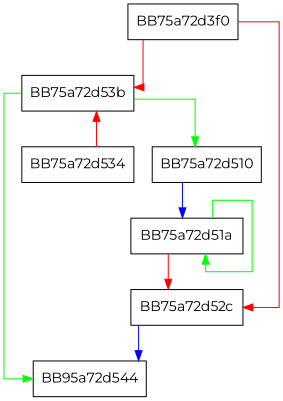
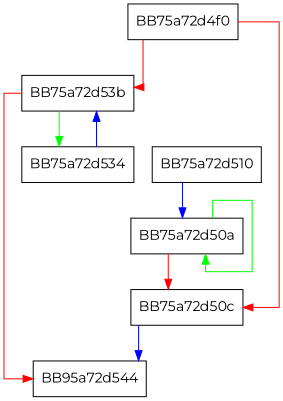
(183, 22) -> (183, 22)
(183, 99) -> (59, 124)
(97, 134) -> (97, 134)
(187, 236) -> (187, 236)
(4, 237) -> (4, 237)
(187, 307) -> (187, 307)
